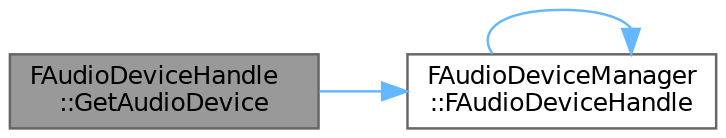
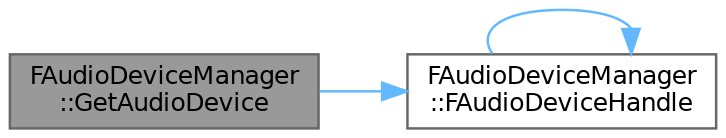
(164, 91) -> (164, 91)
